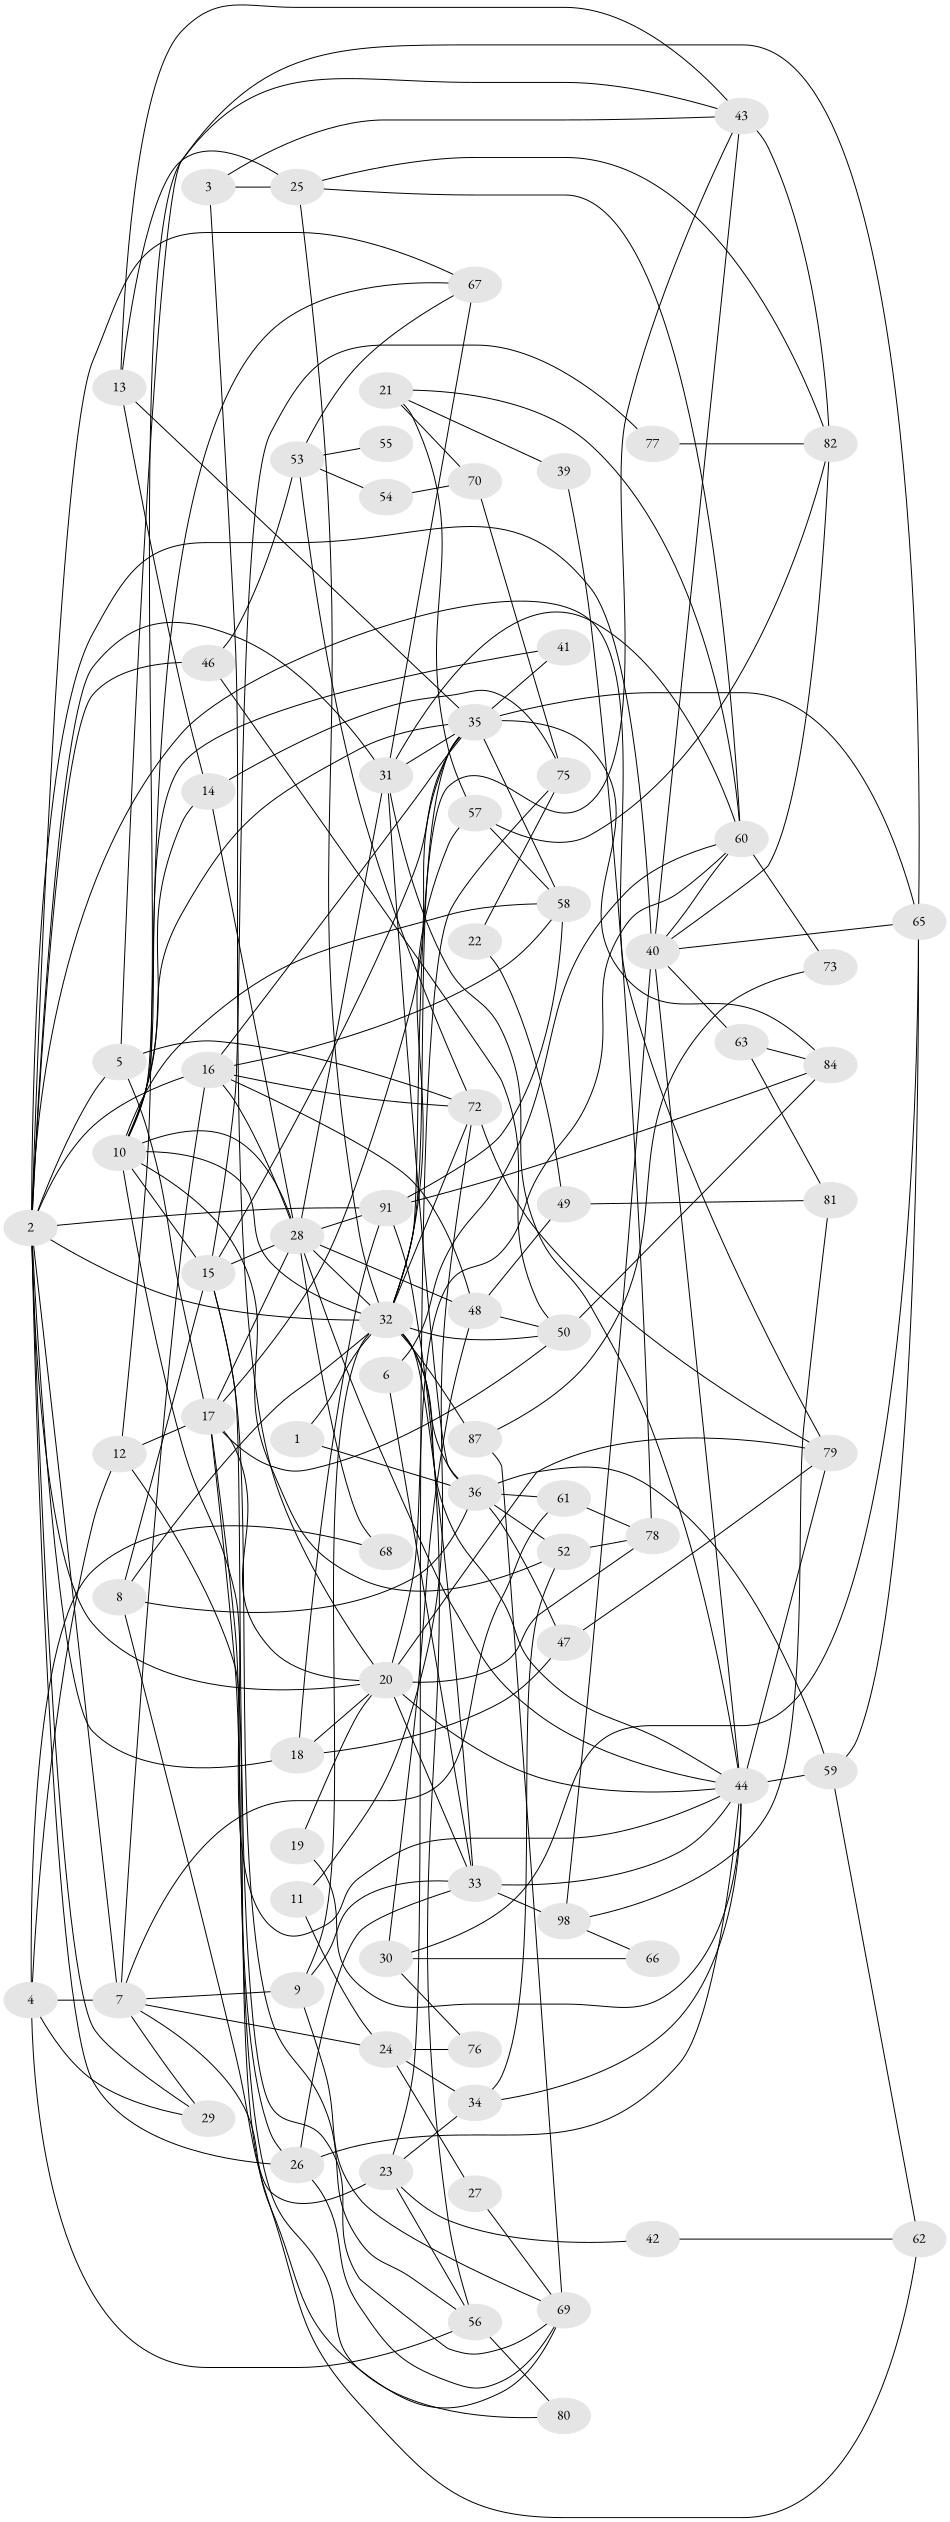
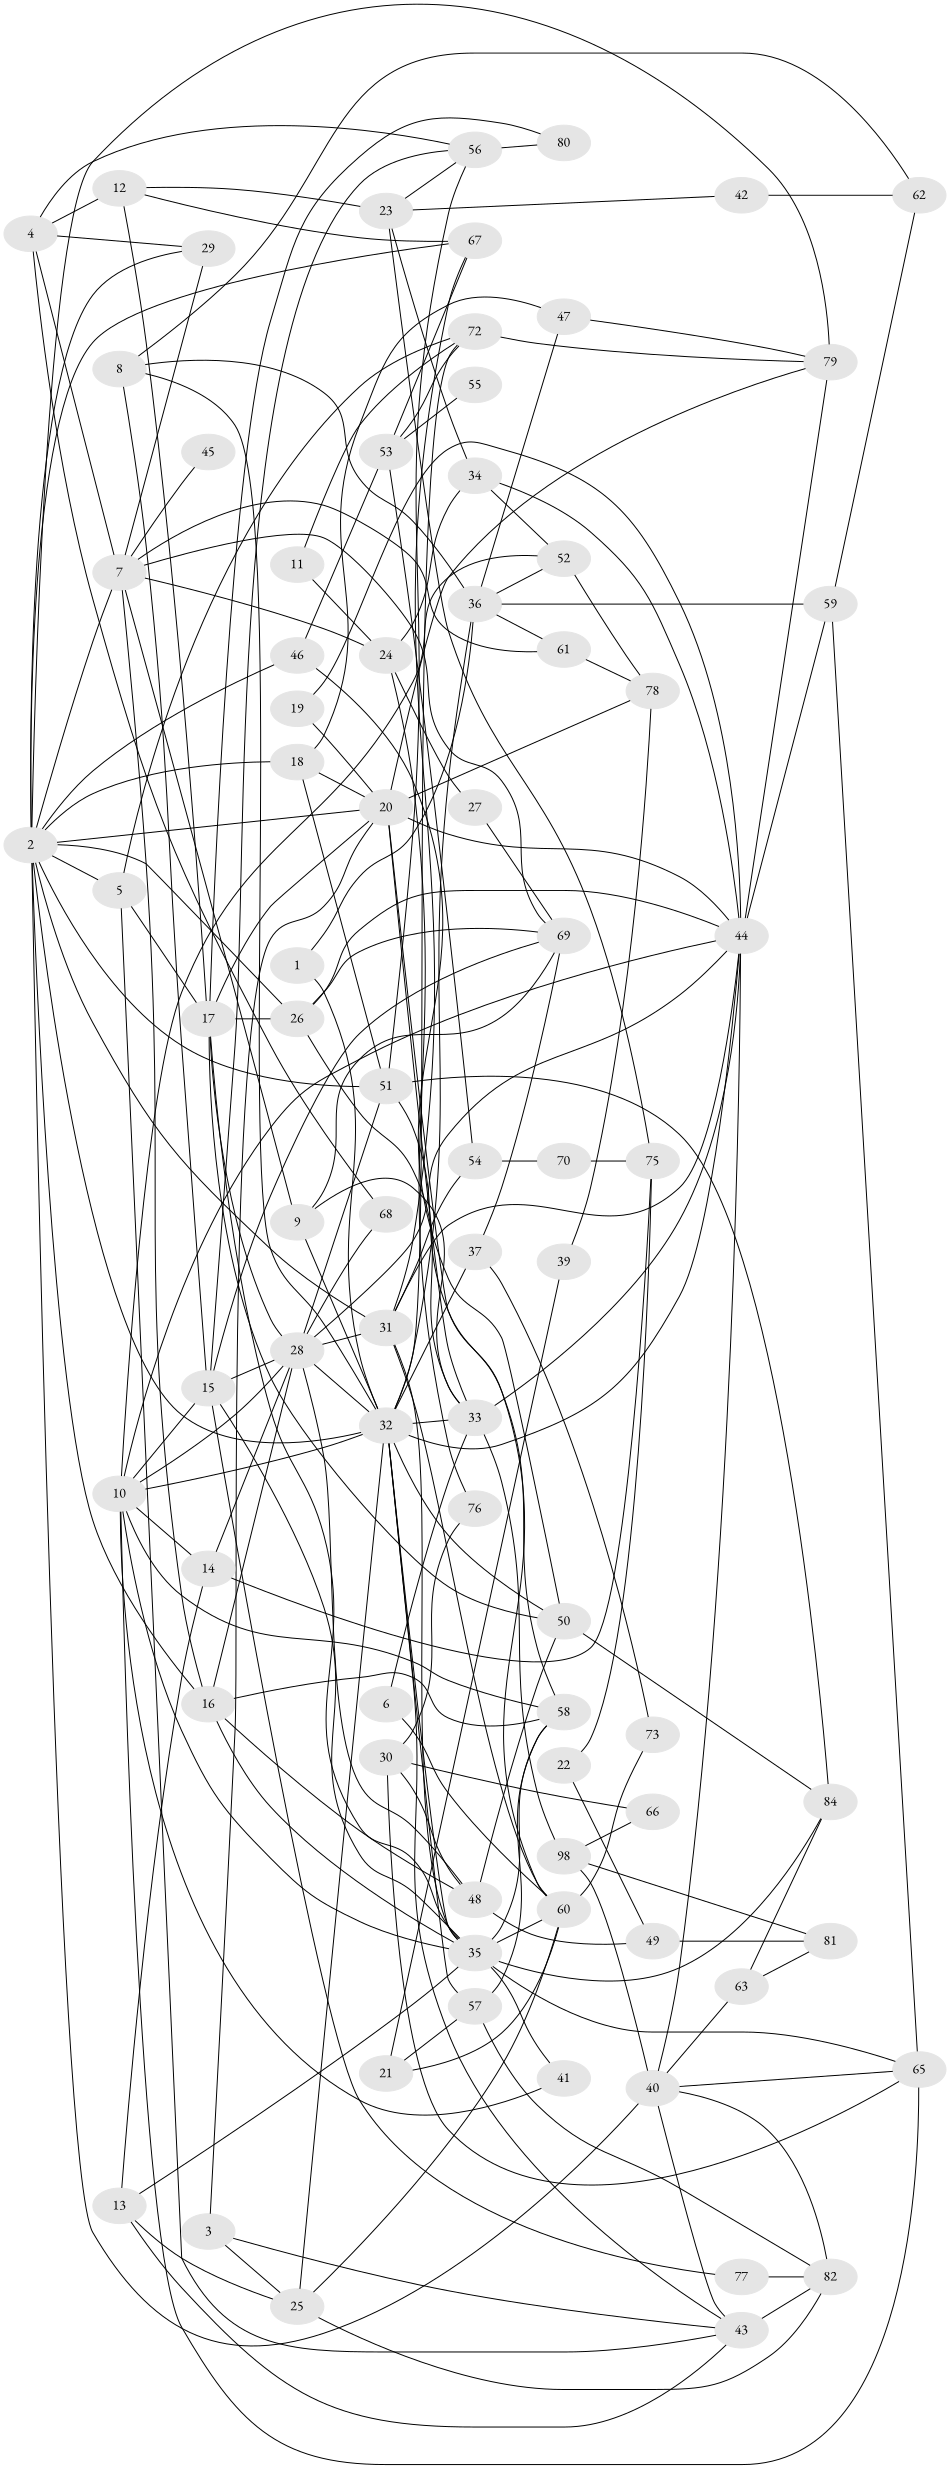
(431, 436) -> none
none -> (208, 452)
(697, 895) -> (511, 1936)
(409, 1069) -> (425, 1242)
(351, 1096) -> none
(386, 1208) -> (386, 1086)
(475, 1439) -> (475, 1252)
